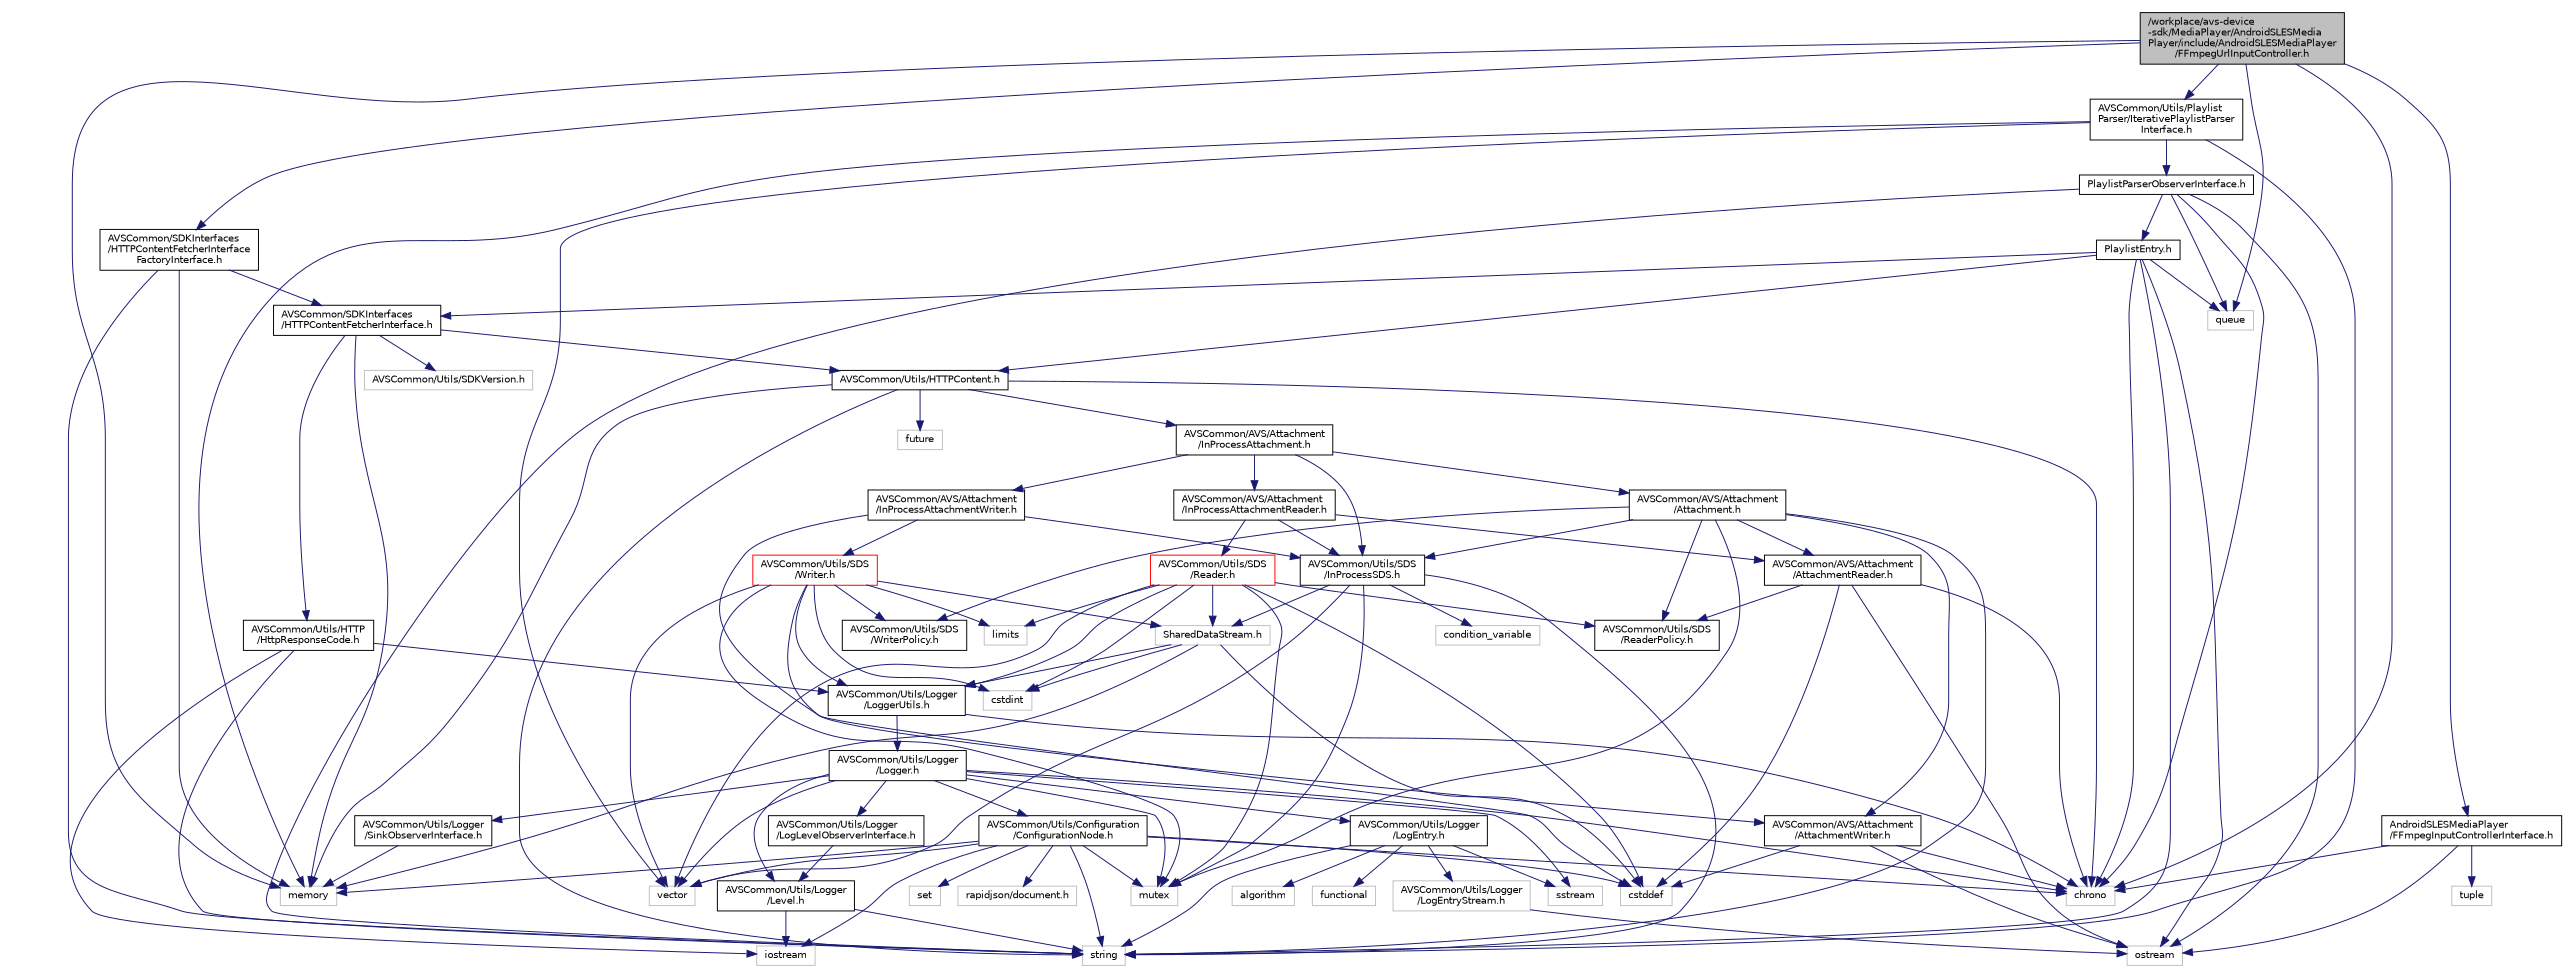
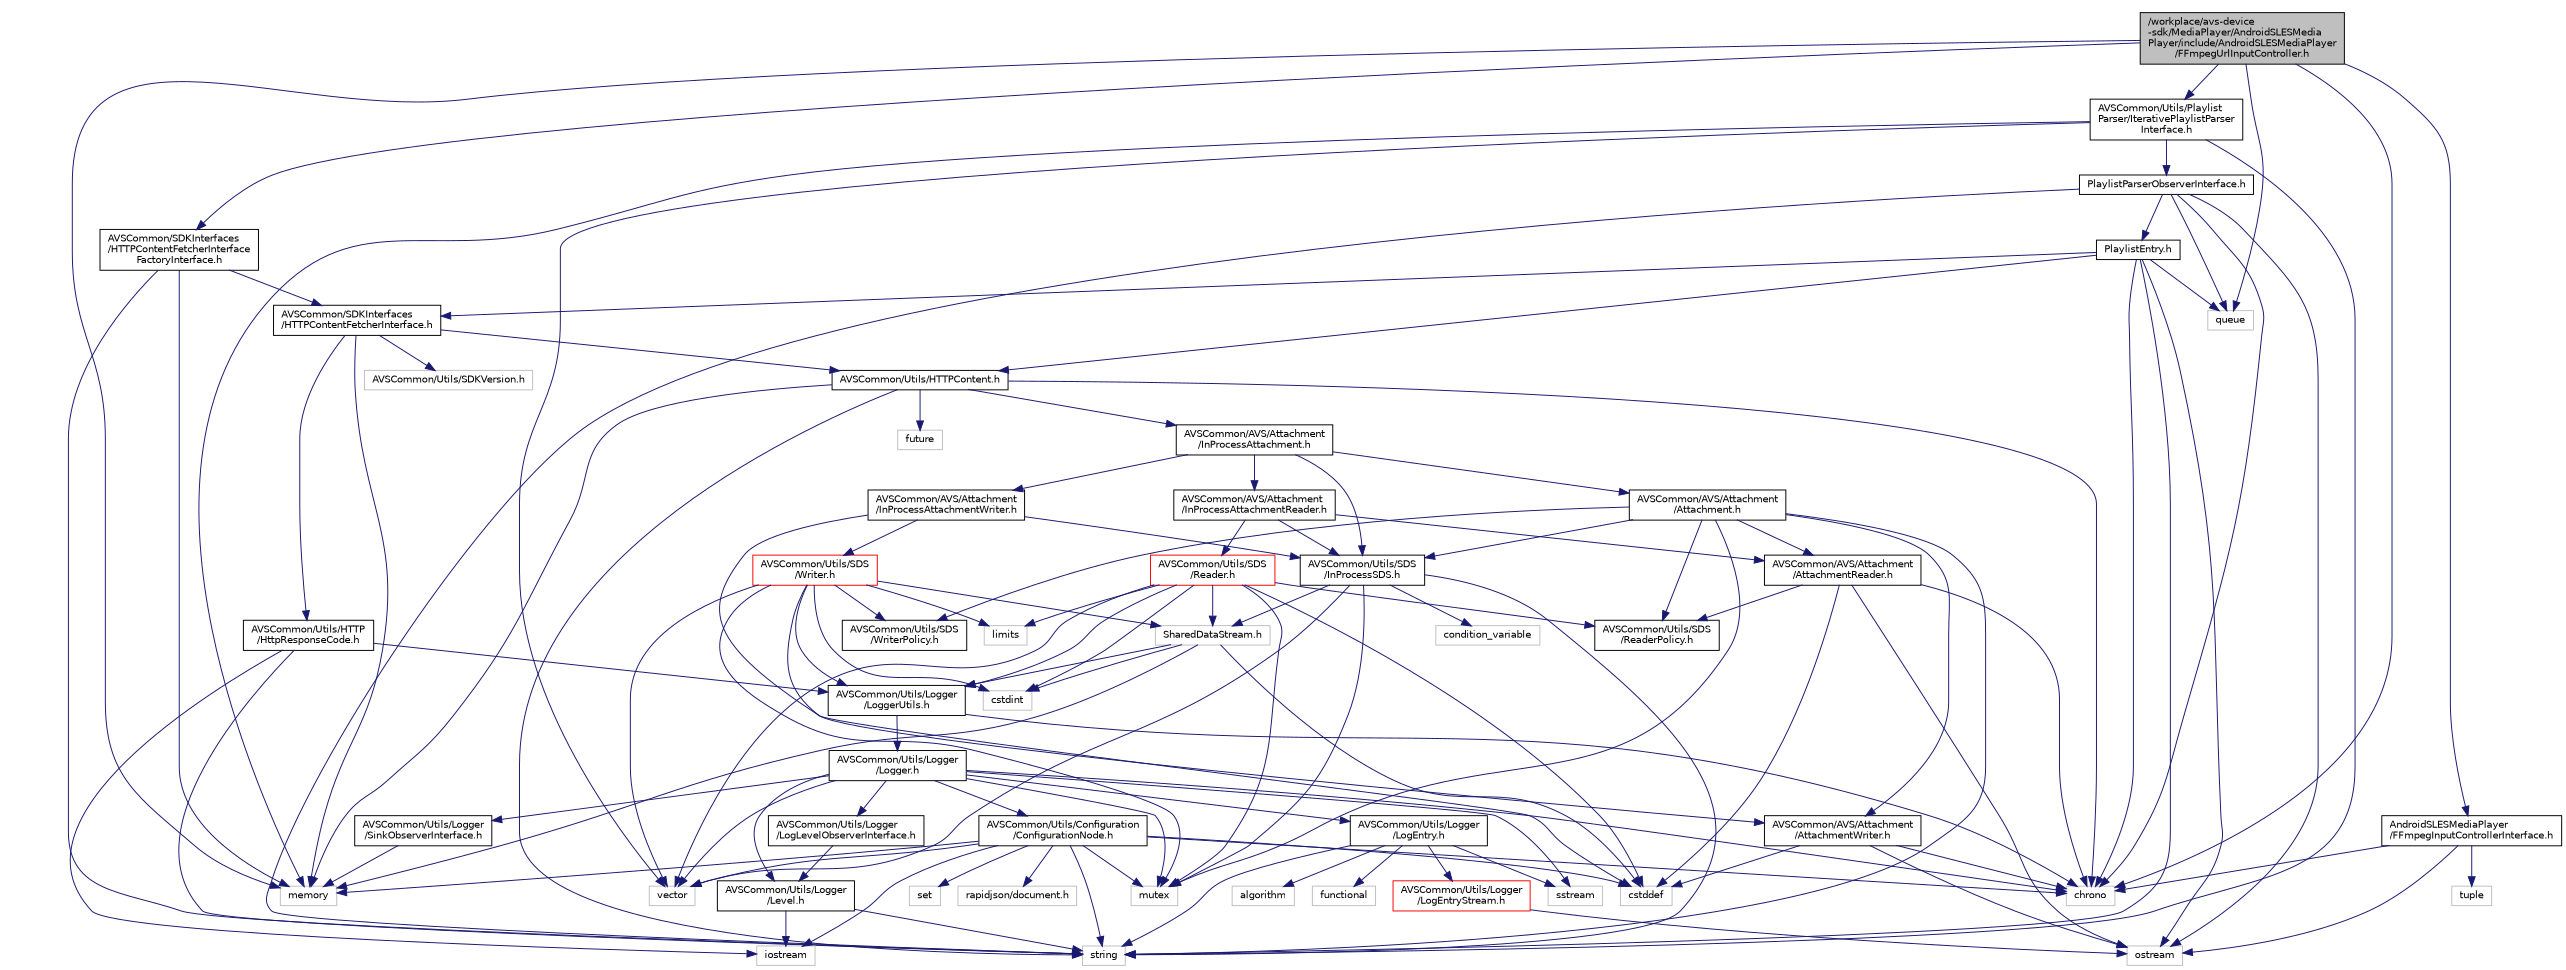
(1462, 896) -> (1462, 896)
